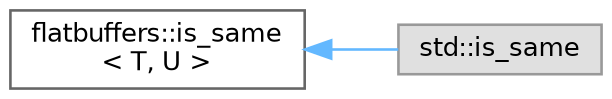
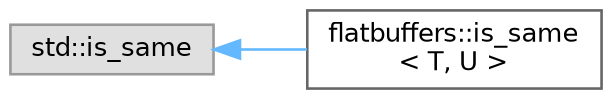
(365, 49) -> (274, 49)
